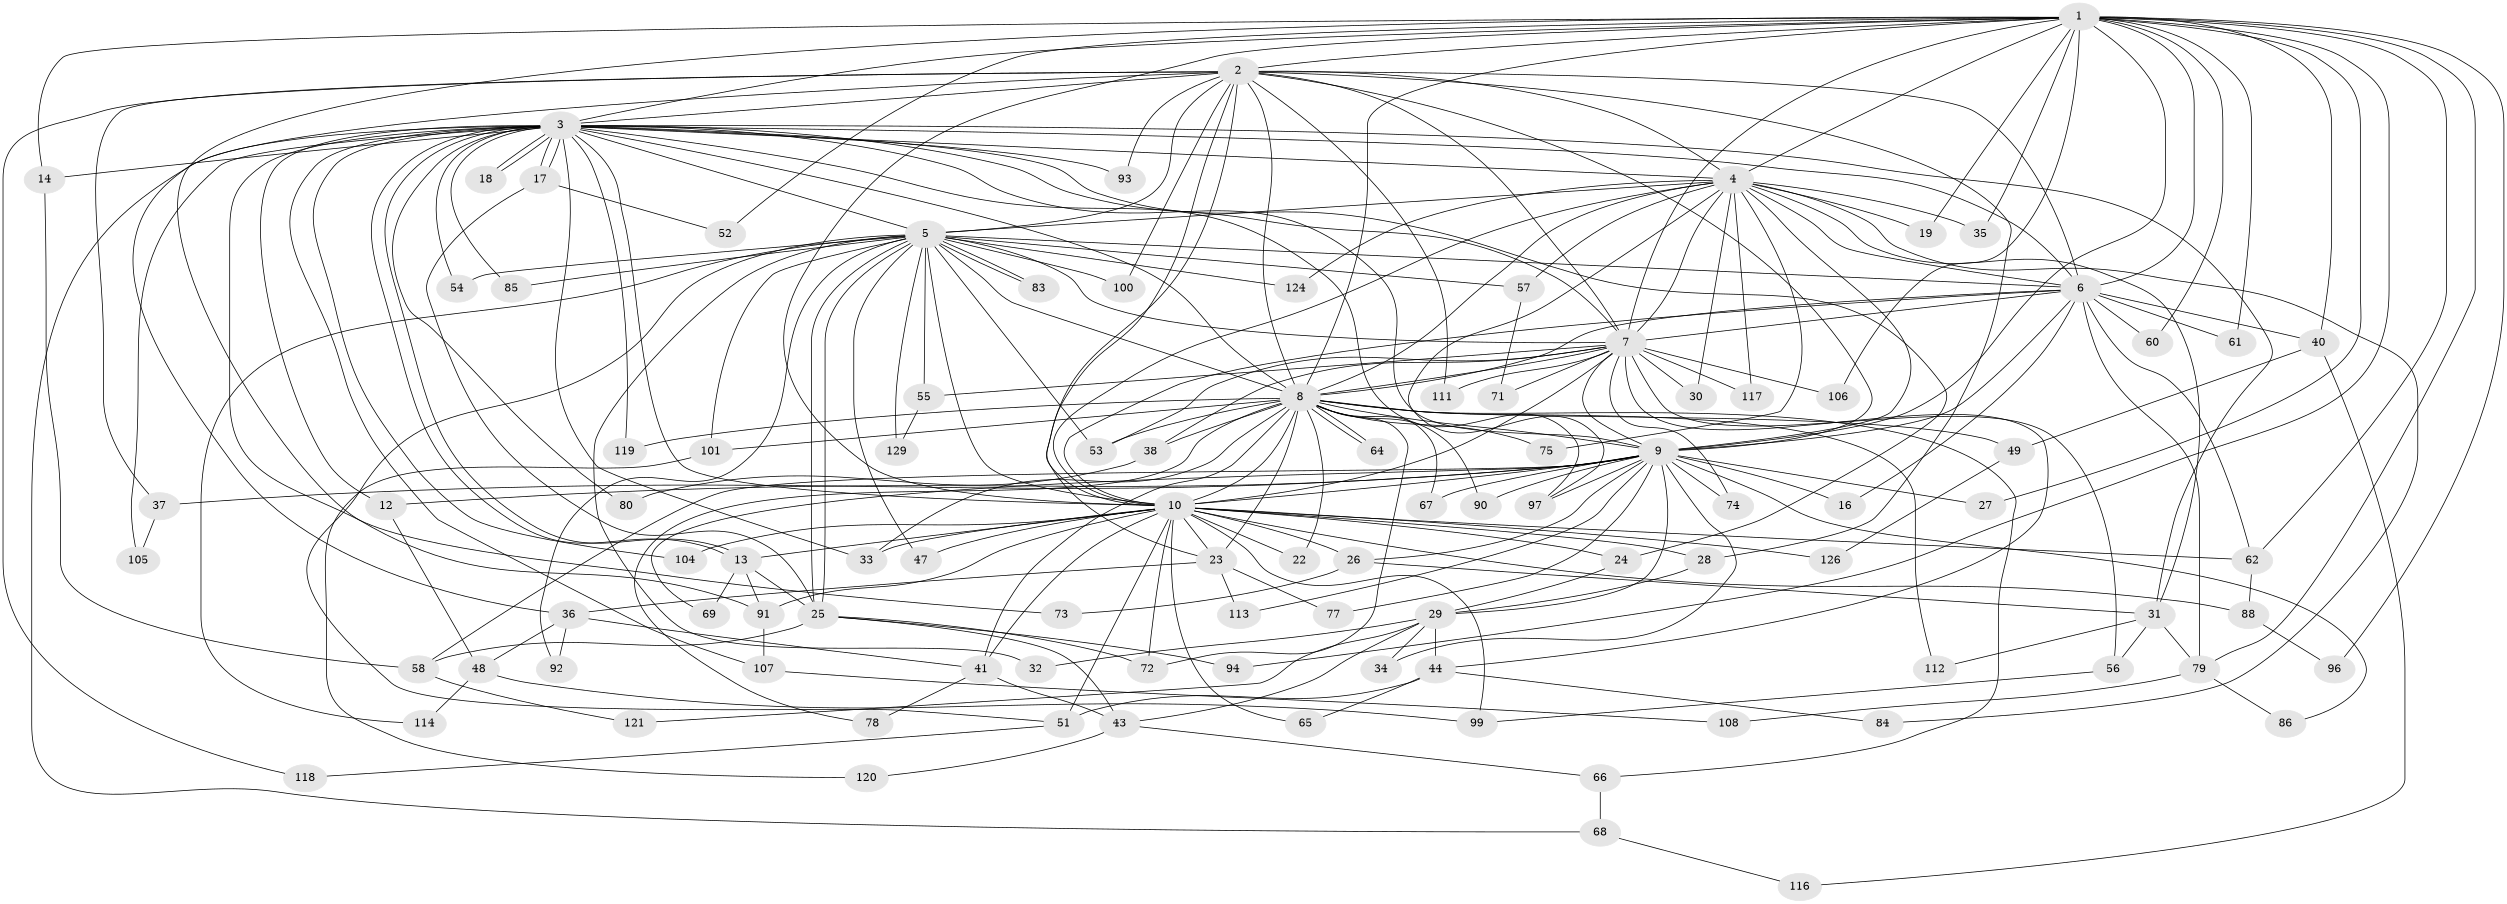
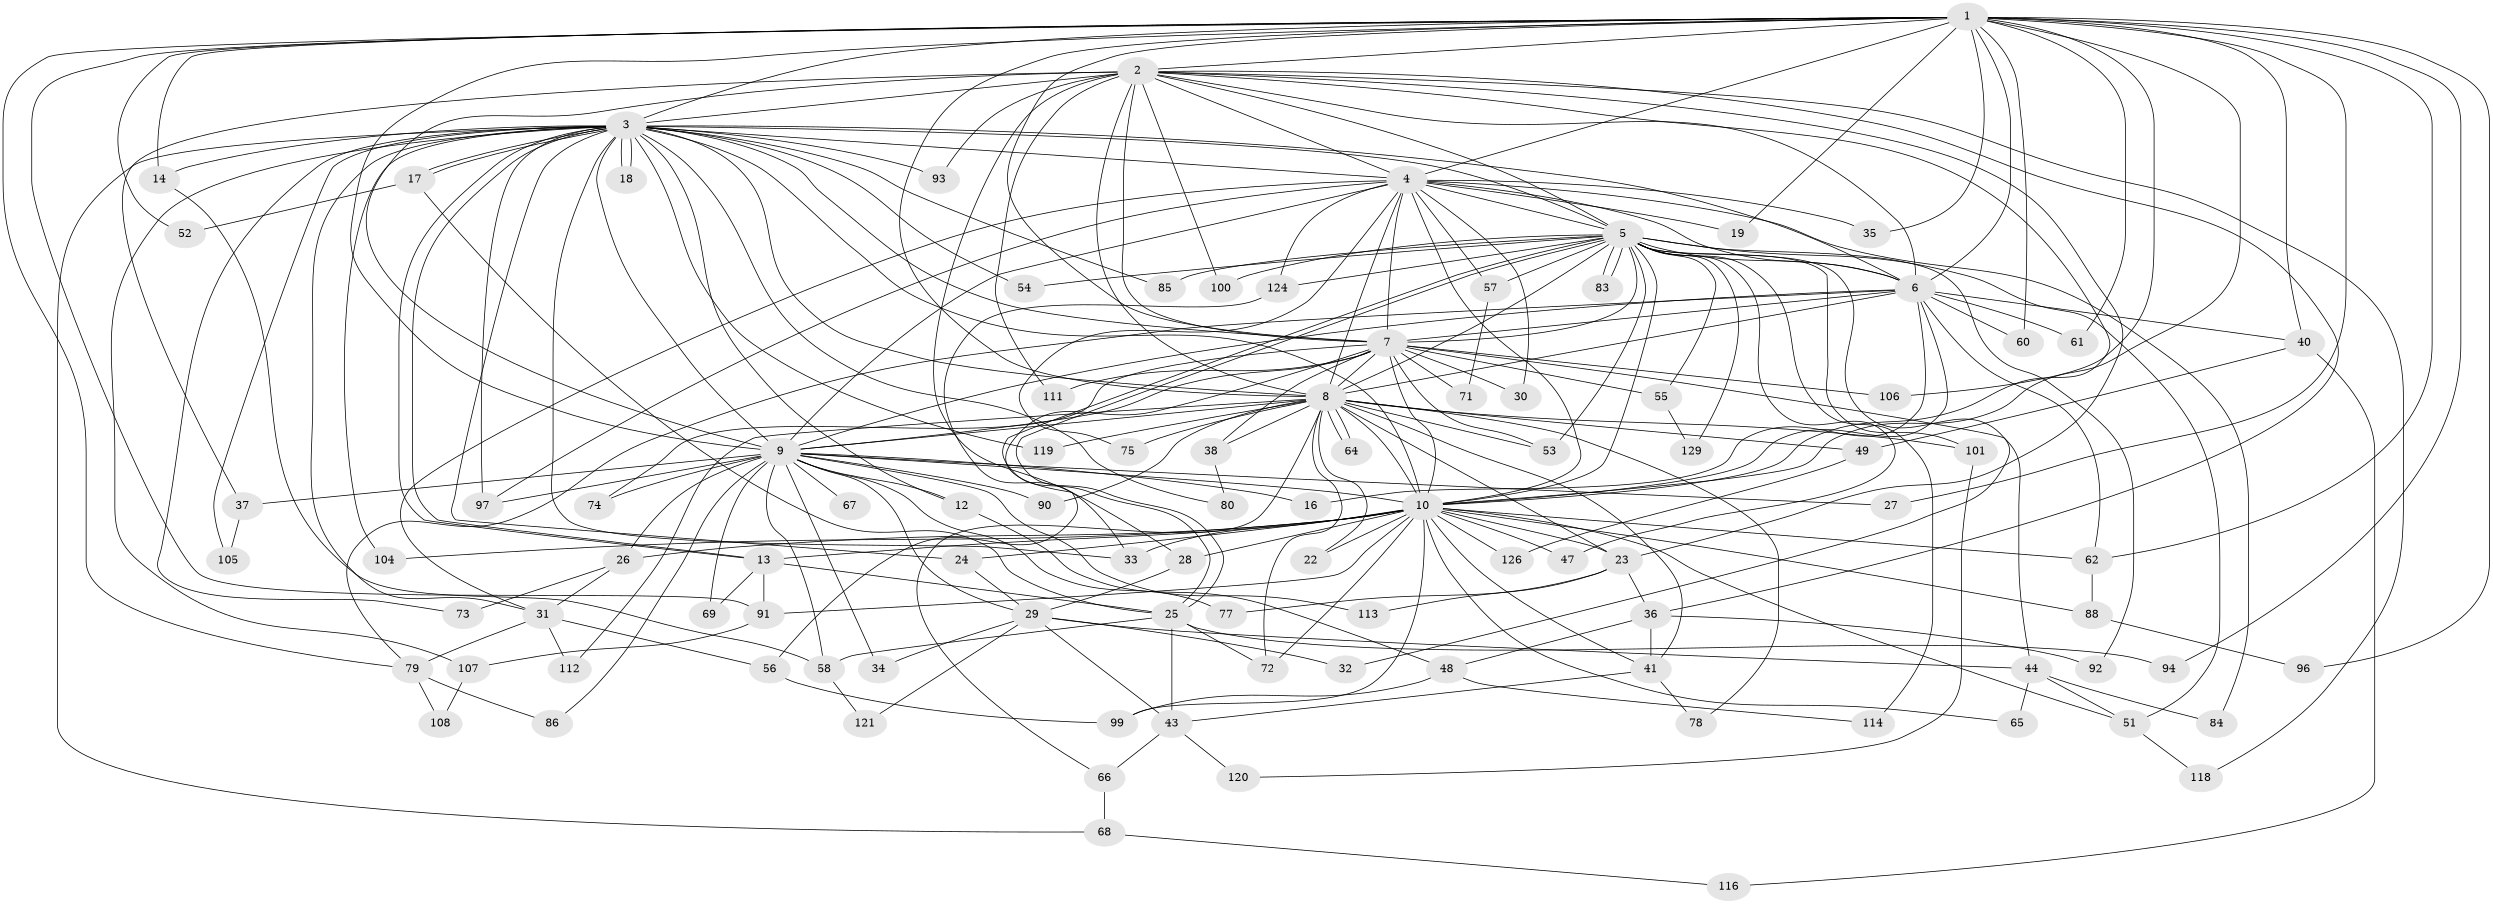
(1752, 397) -> none
(1426, 434) -> none
(1085, 481) -> (961, 343)
